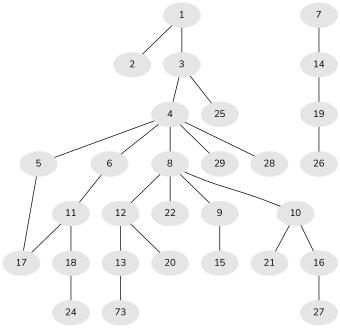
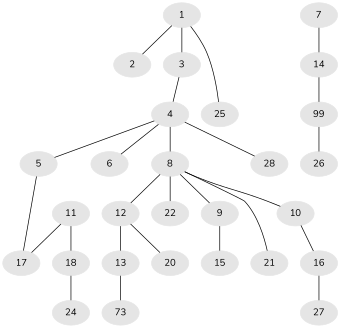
(201, 90) -> (210, 62)
(319, 114) -> (319, 114)
(220, 164) -> none
(90, 189) -> none
(282, 238) -> (239, 198)
